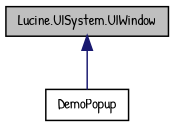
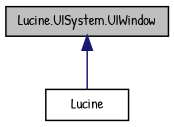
(87, 105) -> (87, 105)
